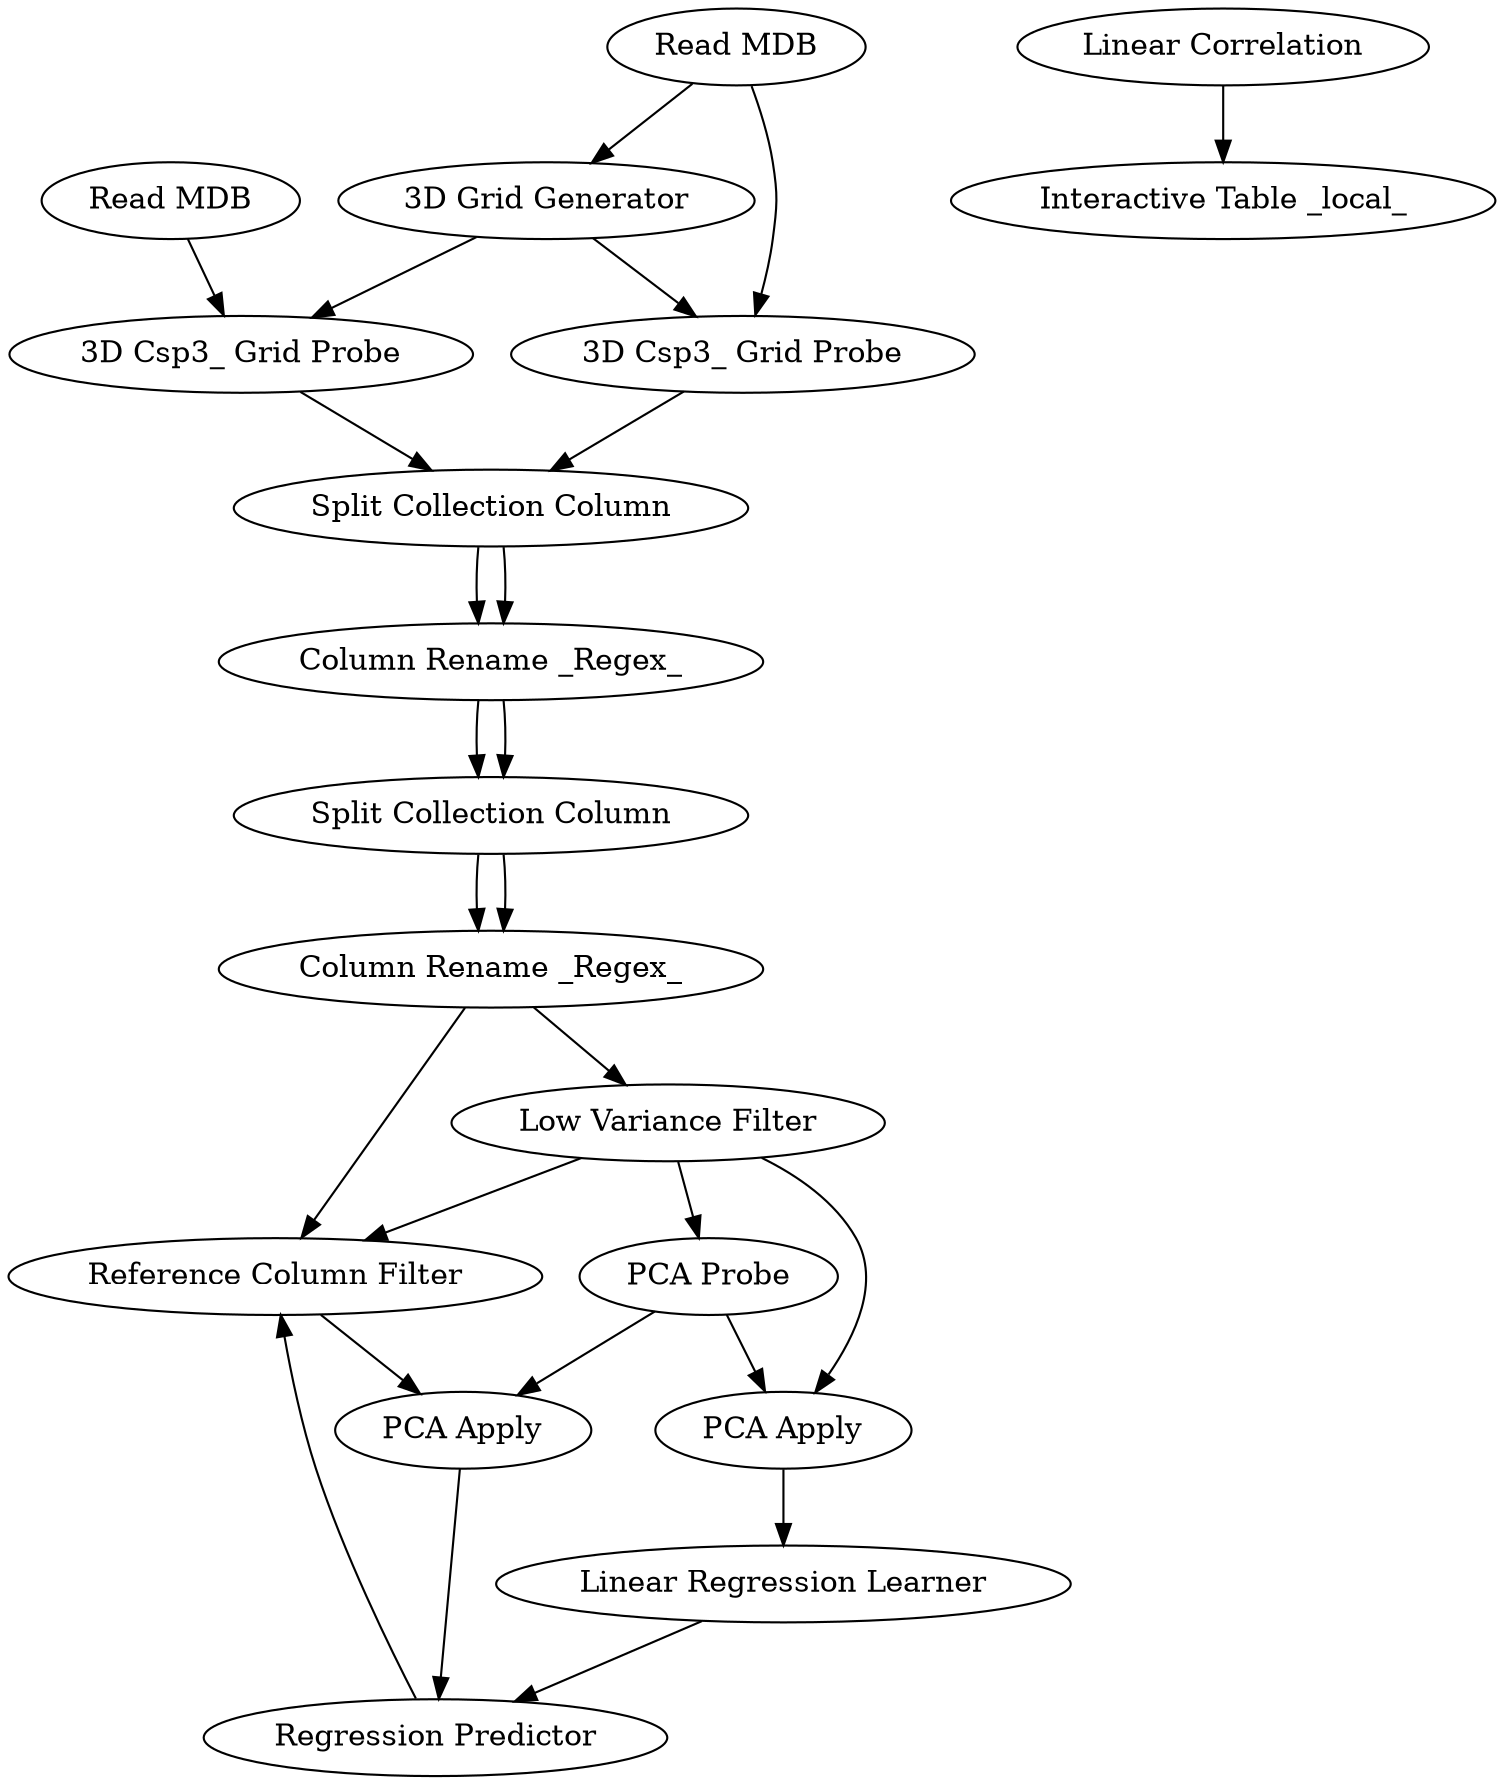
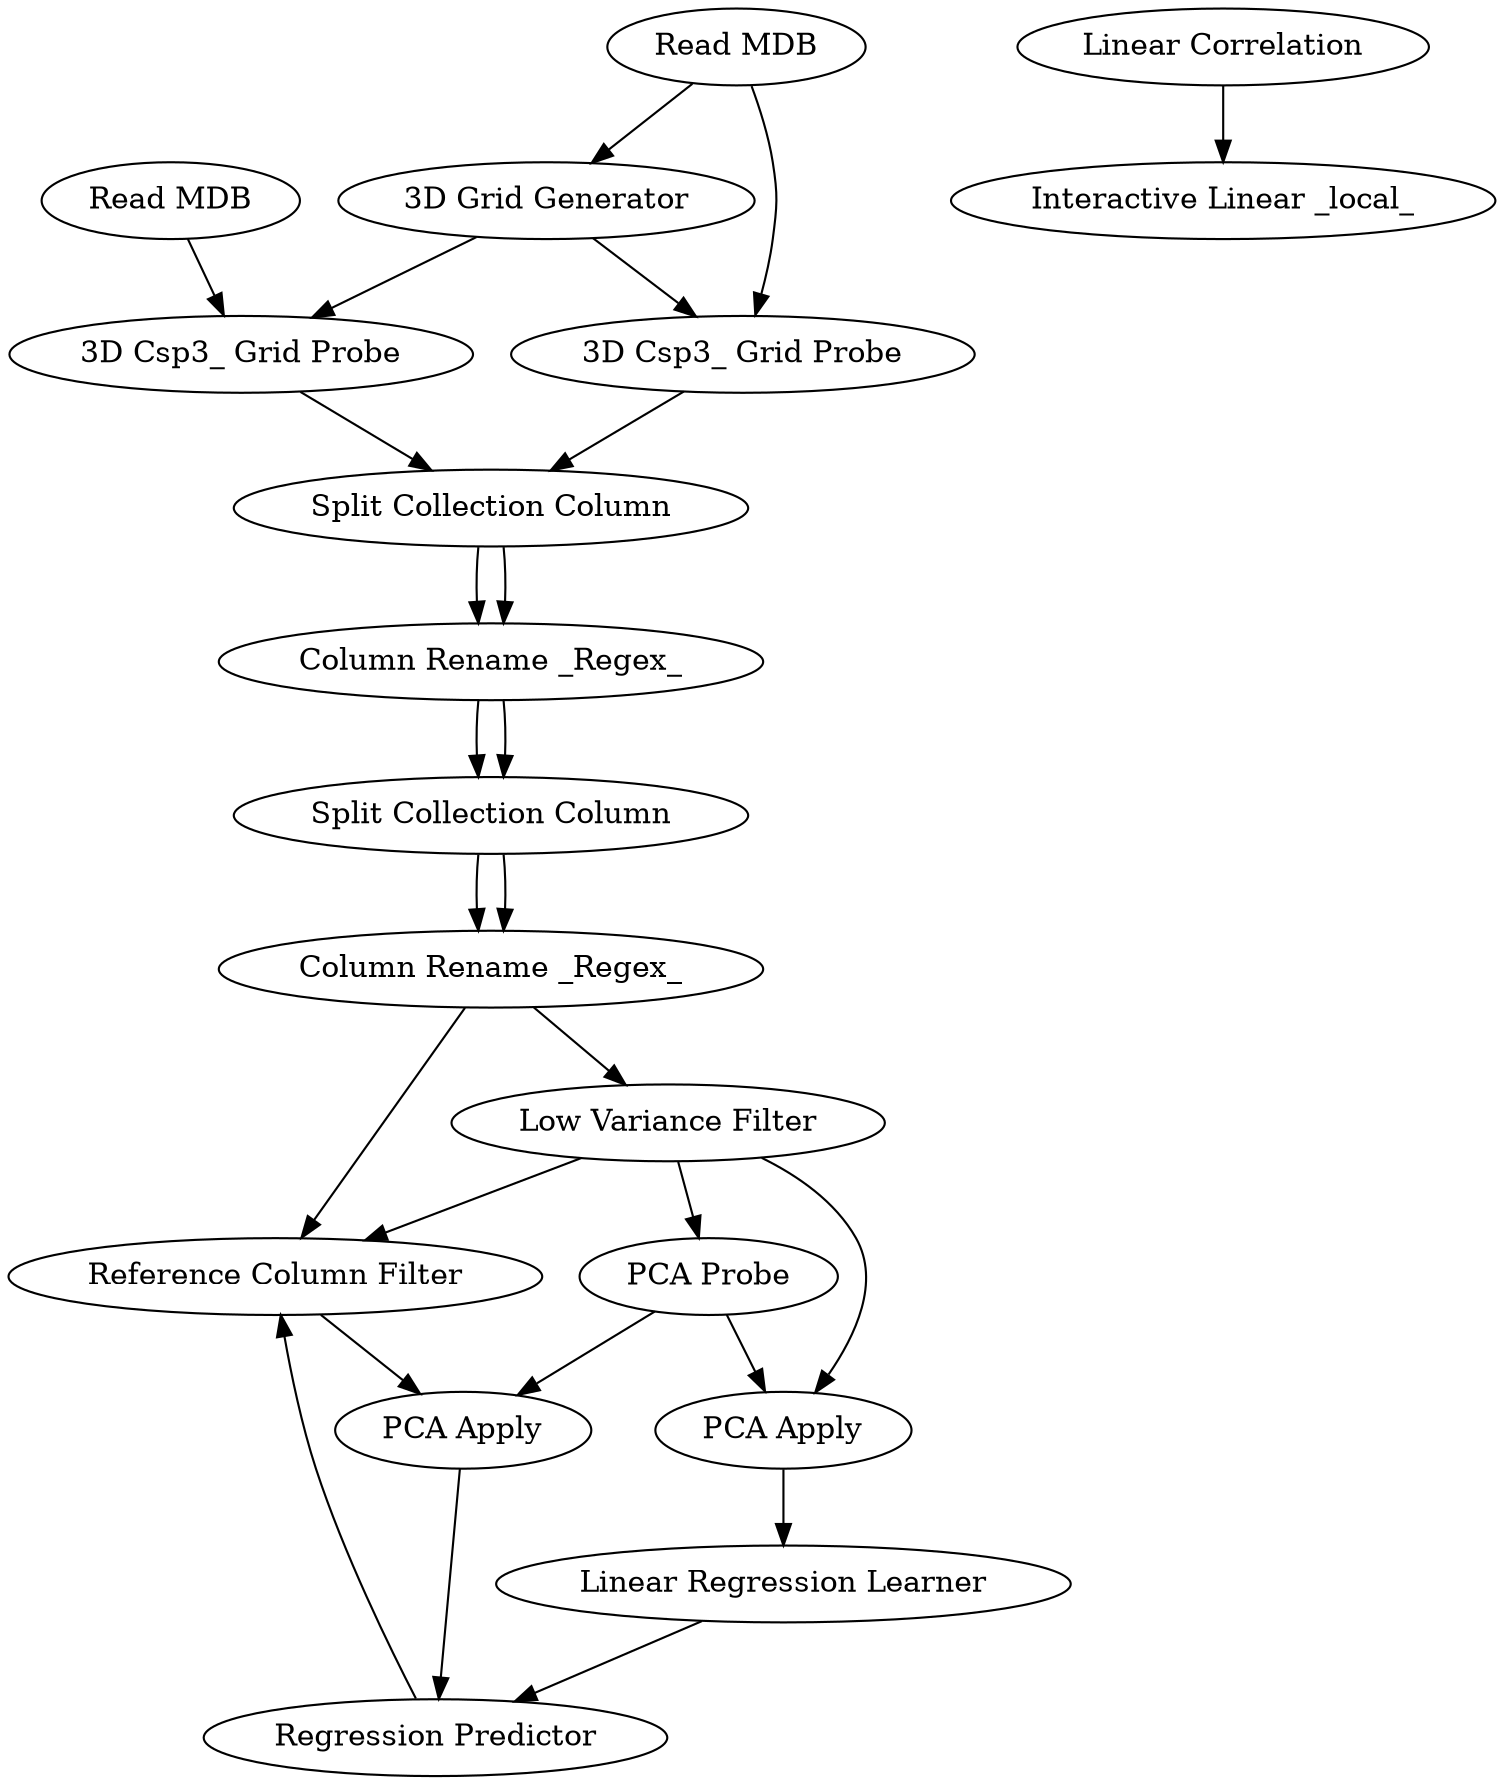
(1223, 201) -> (1223, 201)
